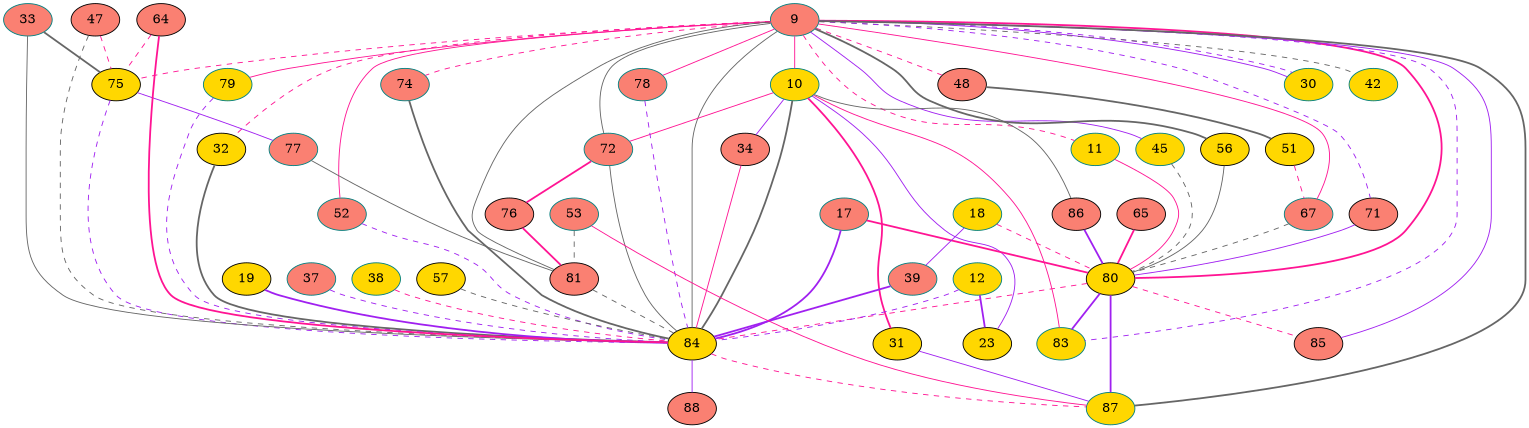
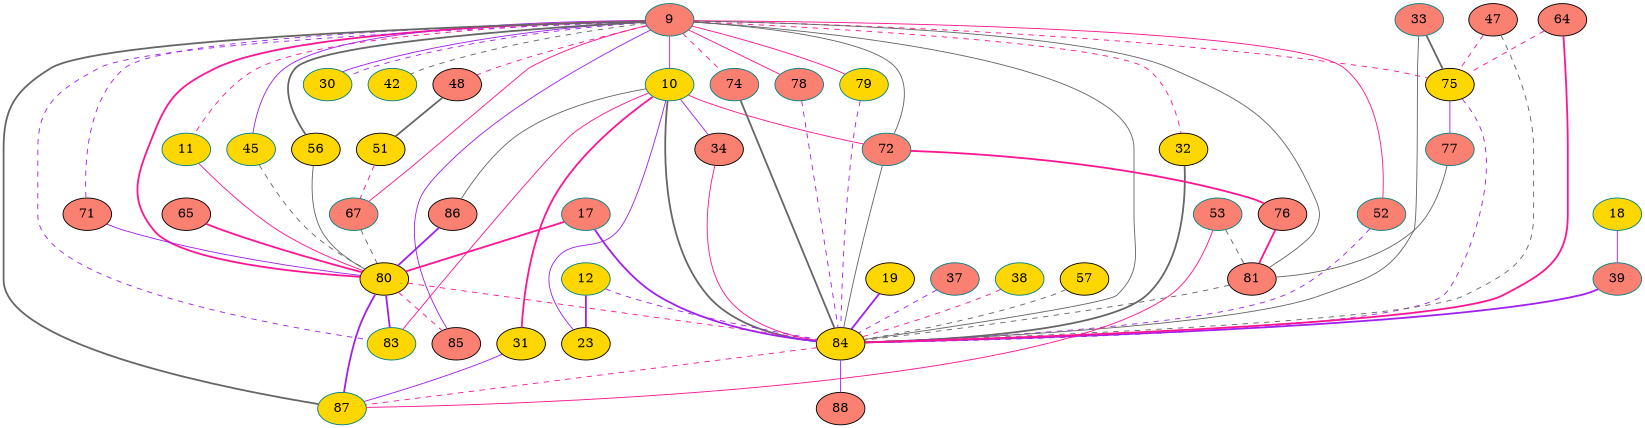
(1046, 248) -> none
